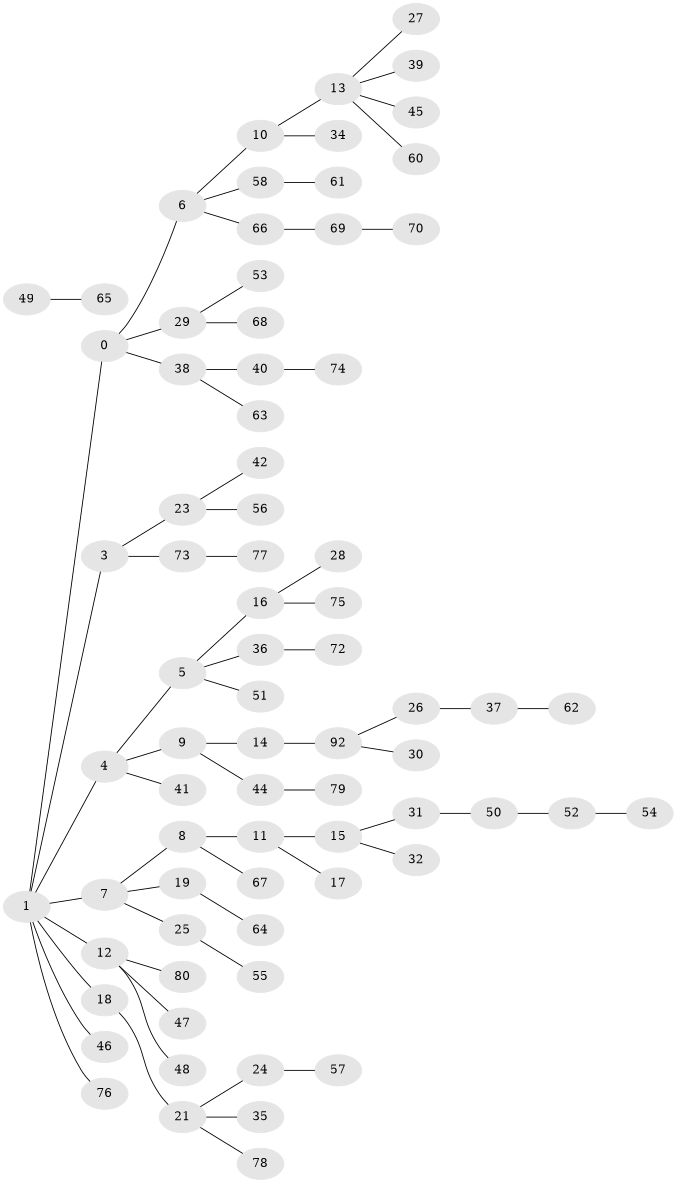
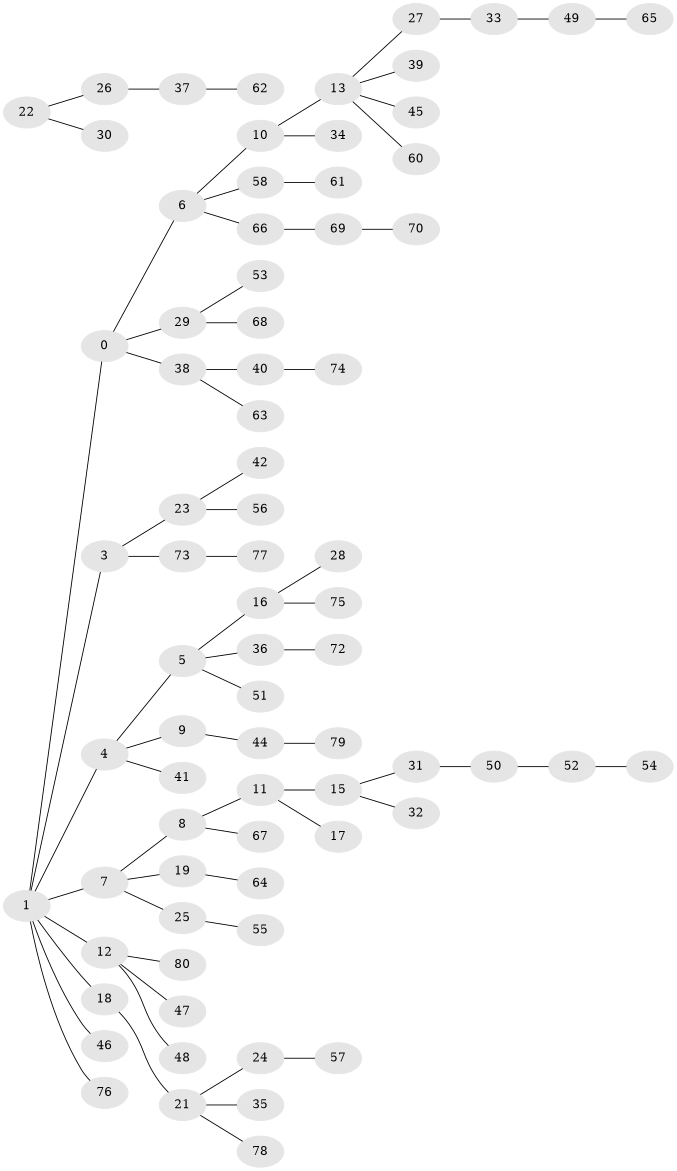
none -> (494, 19)
(260, 743) -> none
(338, 743) -> (27, 112)
